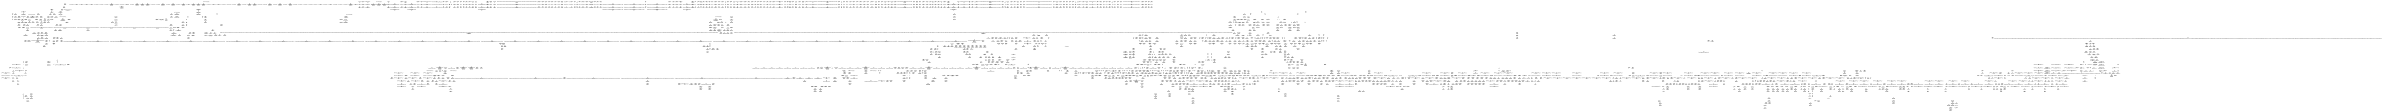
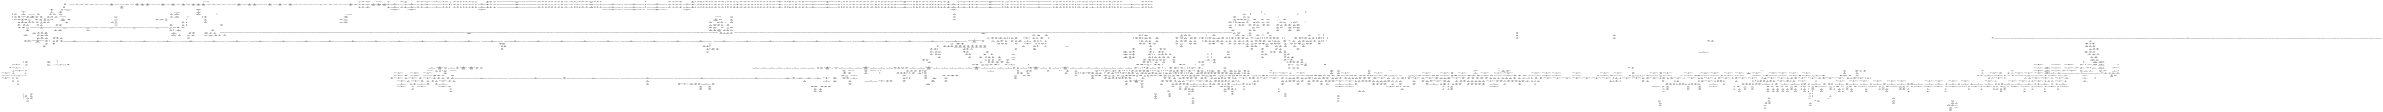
(1132, 2) -> none
none -> (1177, 38)
